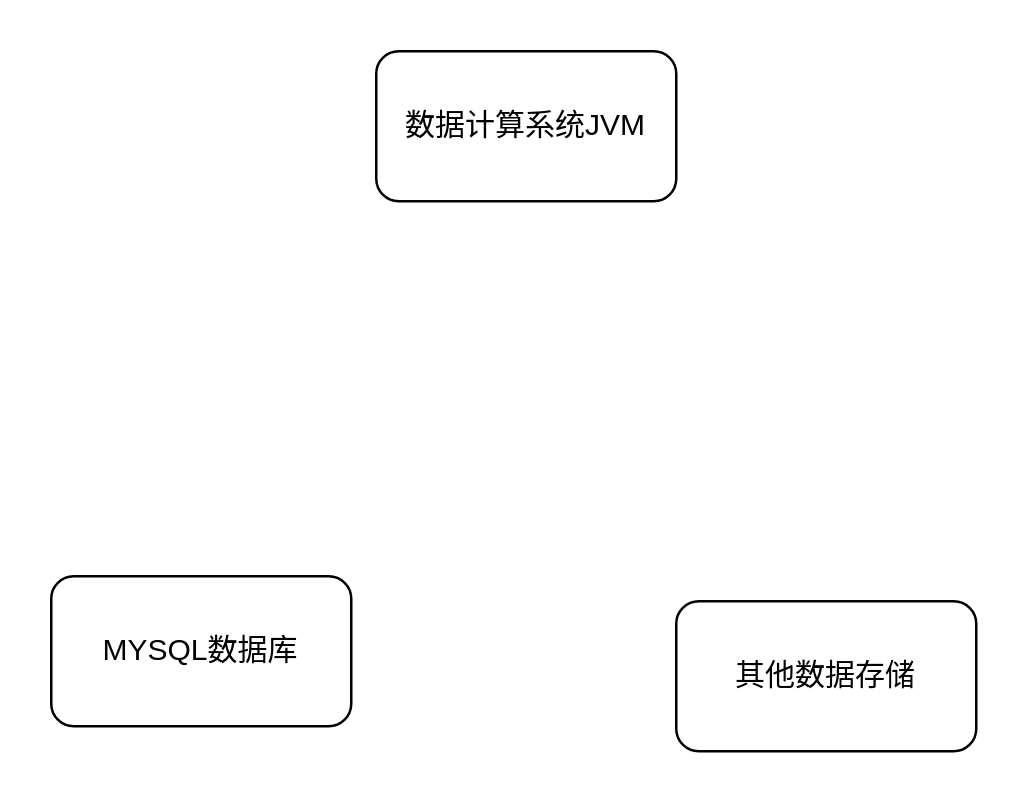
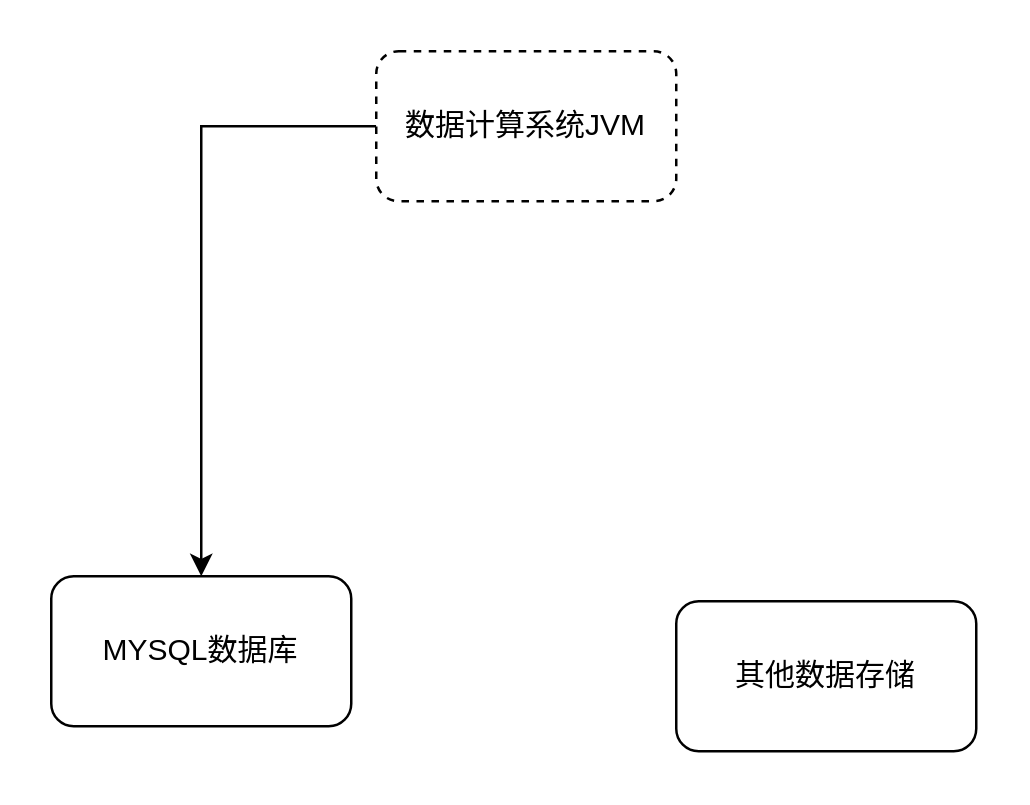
(526, 126) -> (526, 126)
none -> (201, 255)
